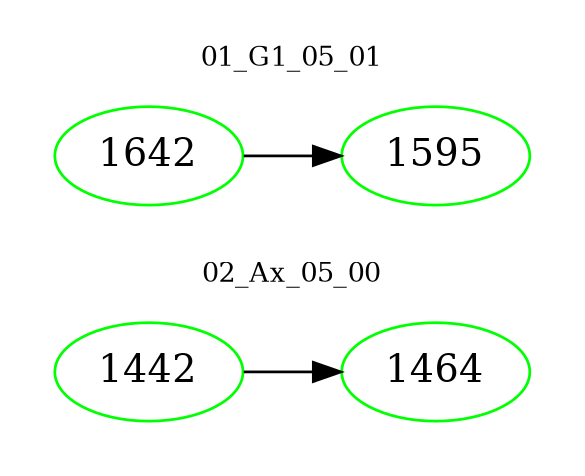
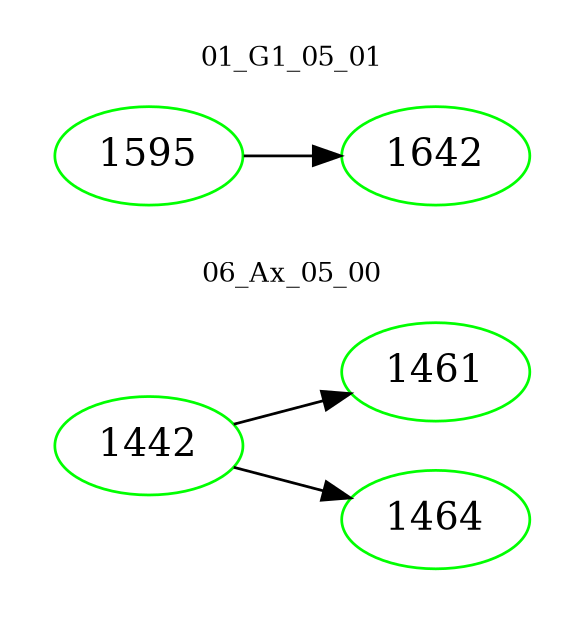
(278, 156) -> (278, 156)
(292, 275) -> (292, 275)
none -> (436, 372)
